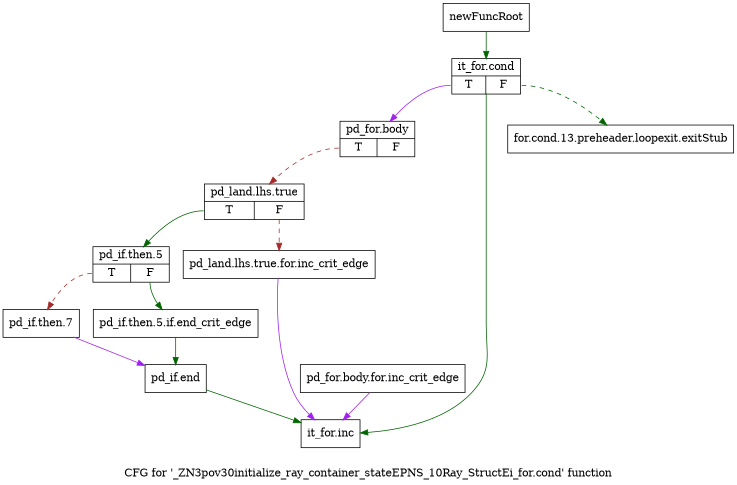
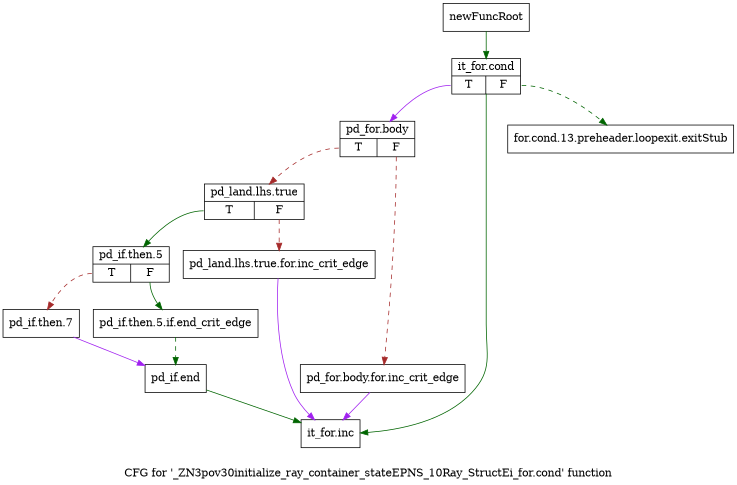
none -> (393, 257)
(176, 347) -> (176, 347)
